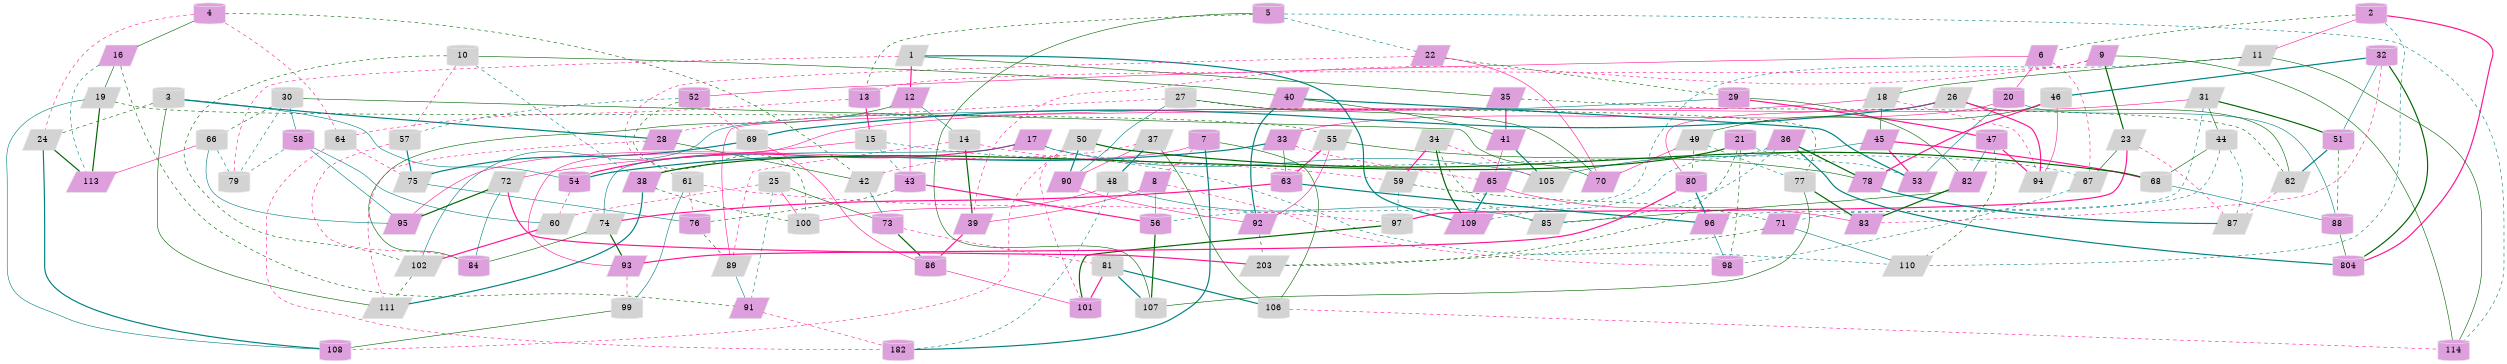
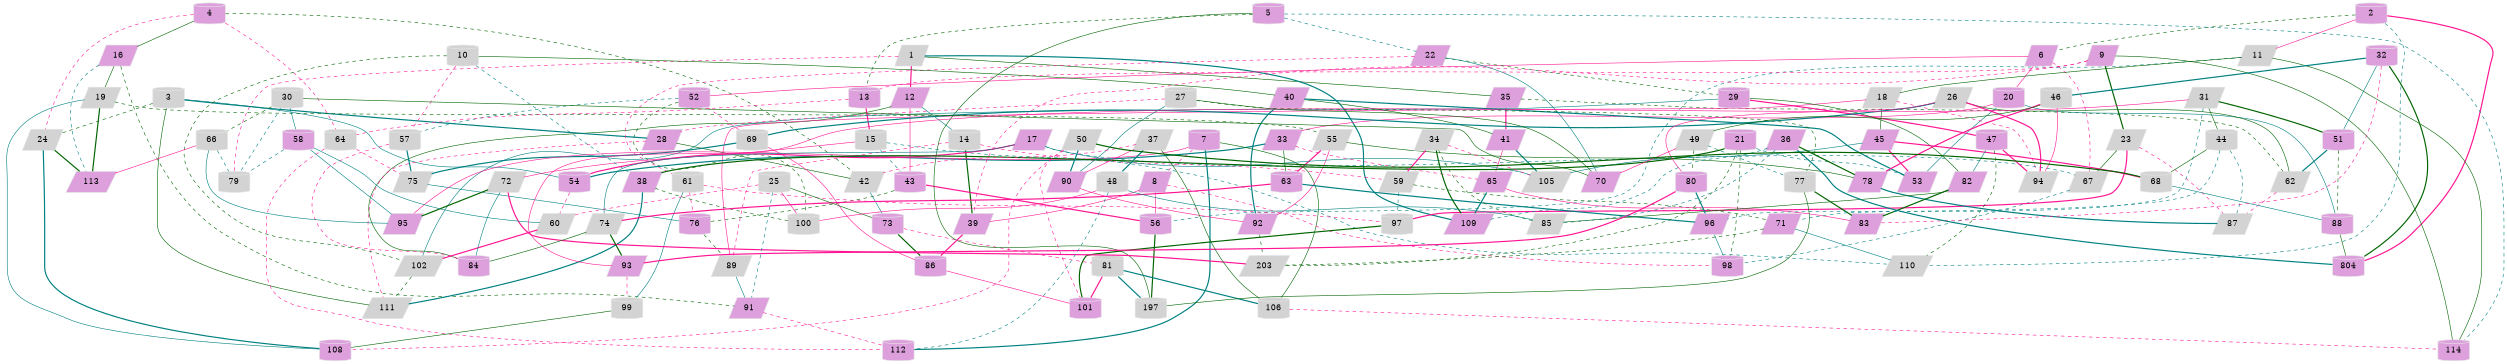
(1537, 92) -> (1537, 92)
(1151, 308) -> (1151, 308)
(898, 350) -> (898, 350)
